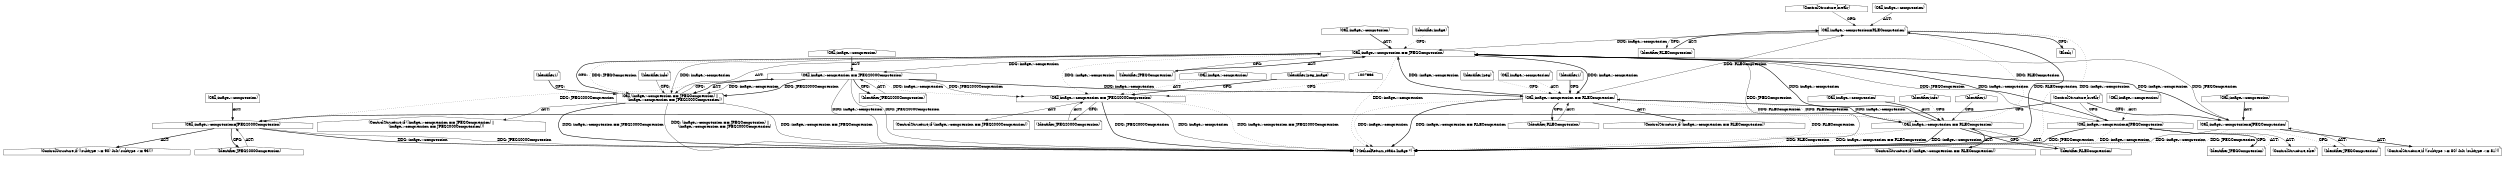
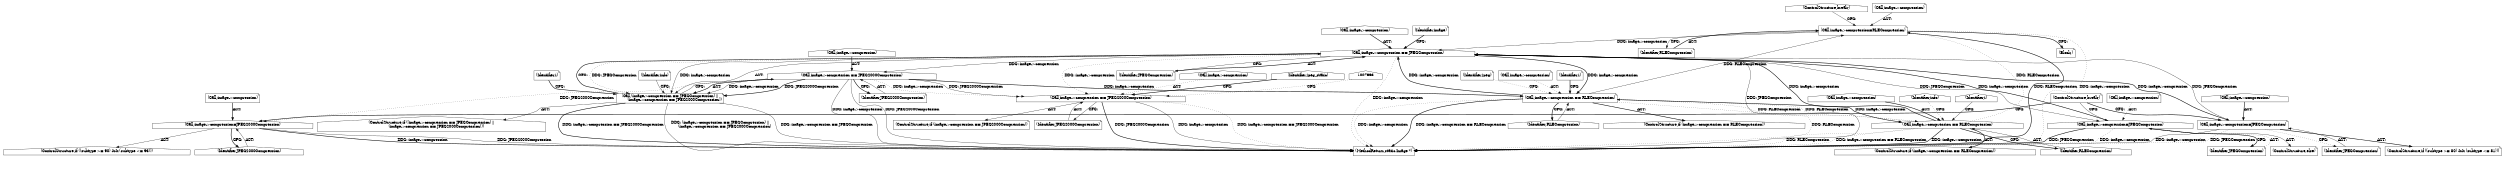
(1415, 41) -> (1415, 41)
(1308, 75) -> (1308, 75)
(167, 138) -> (167, 138)
